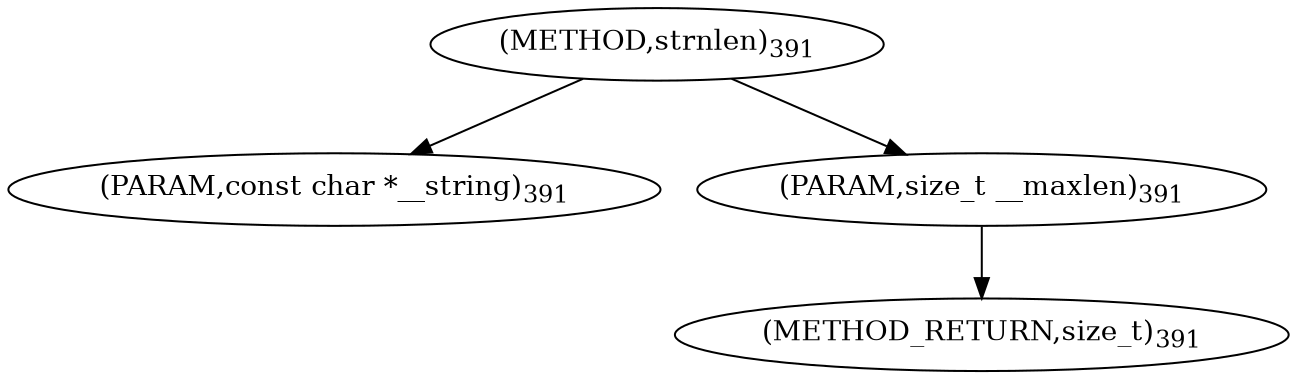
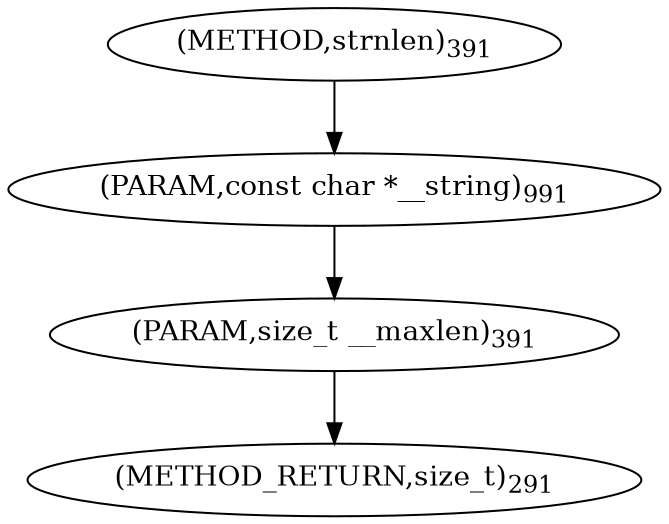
(809, 113) -> (334, 252)
(546, 187) -> (546, 187)
(1178, 332) -> (531, 477)
